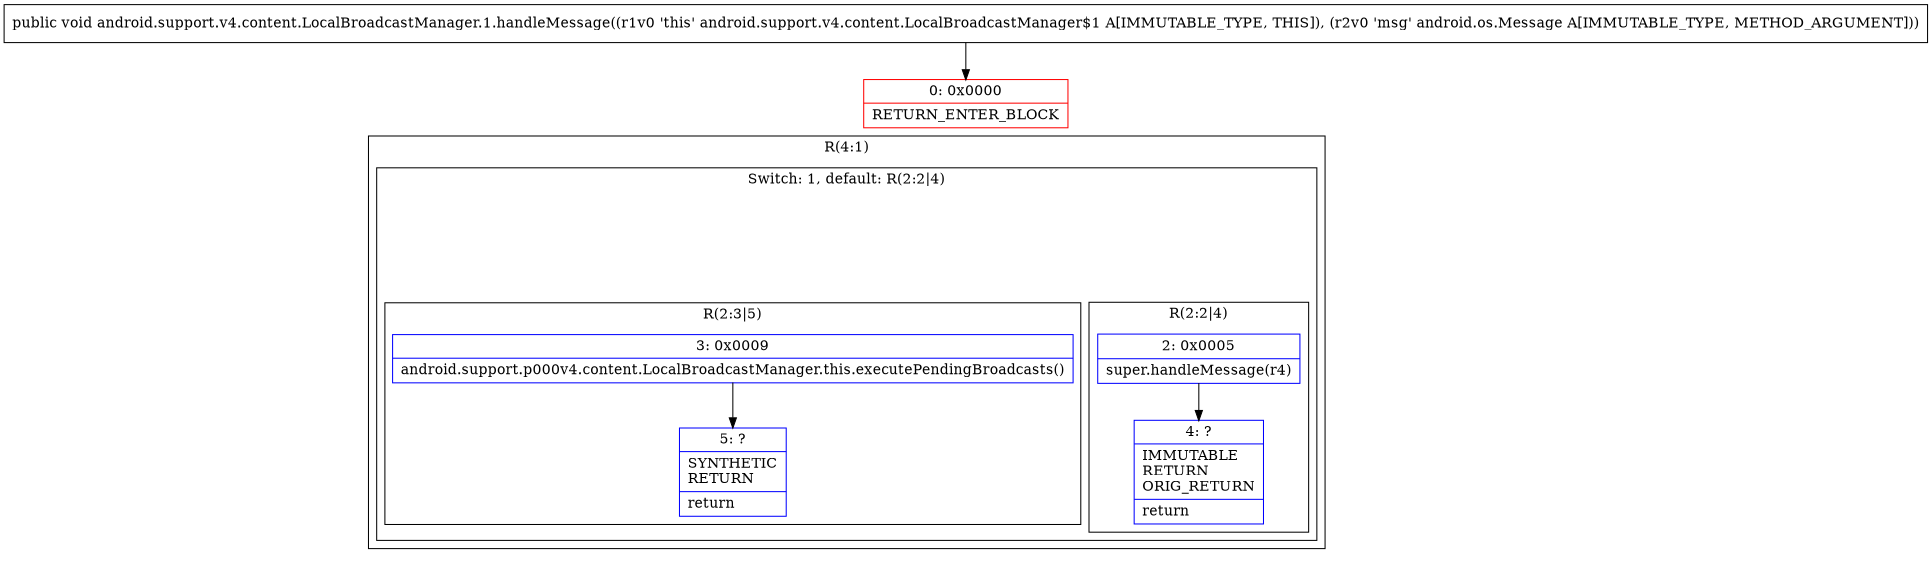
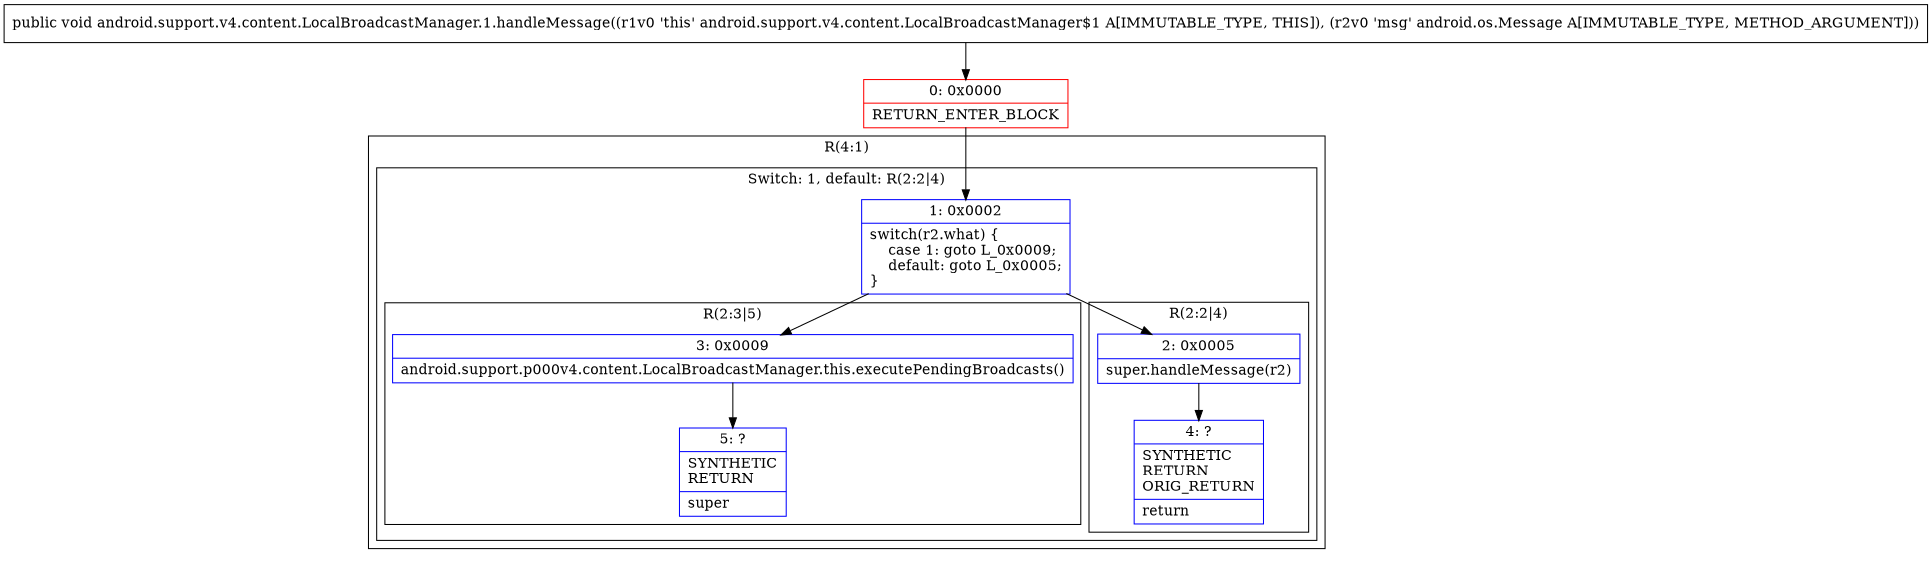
none -> (966, 247)
(1199, 371) -> (1199, 371)
(1191, 456) -> (1188, 456)
(711, 503) -> (709, 503)
